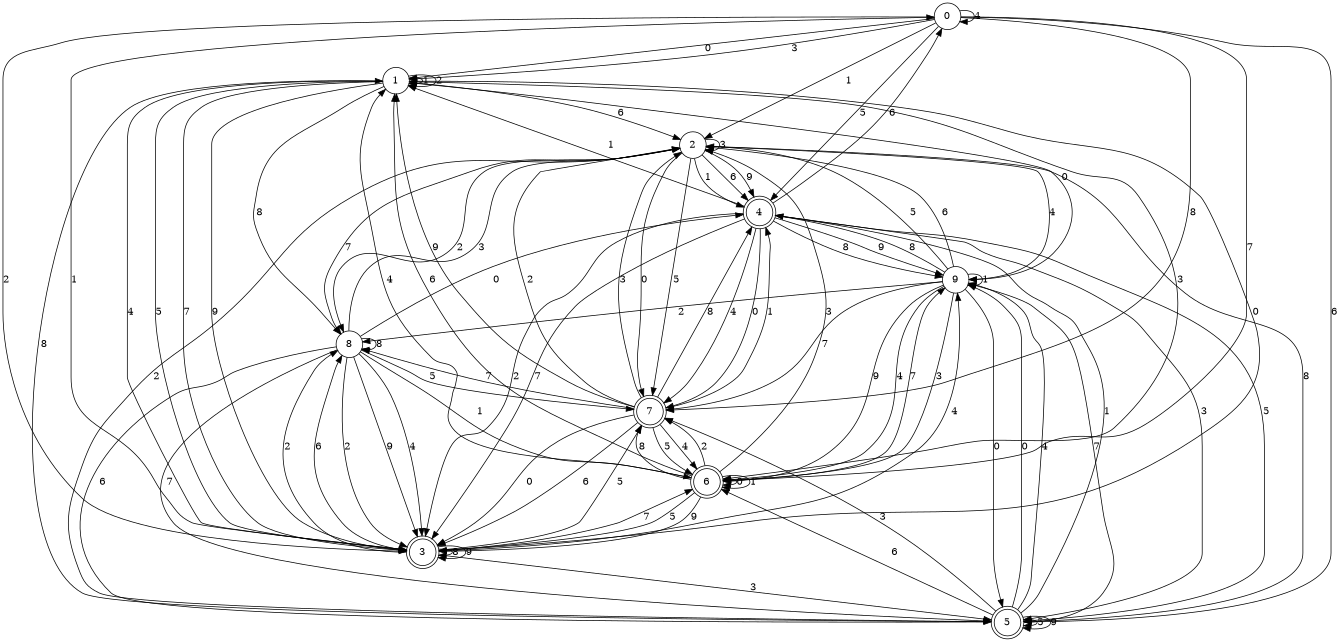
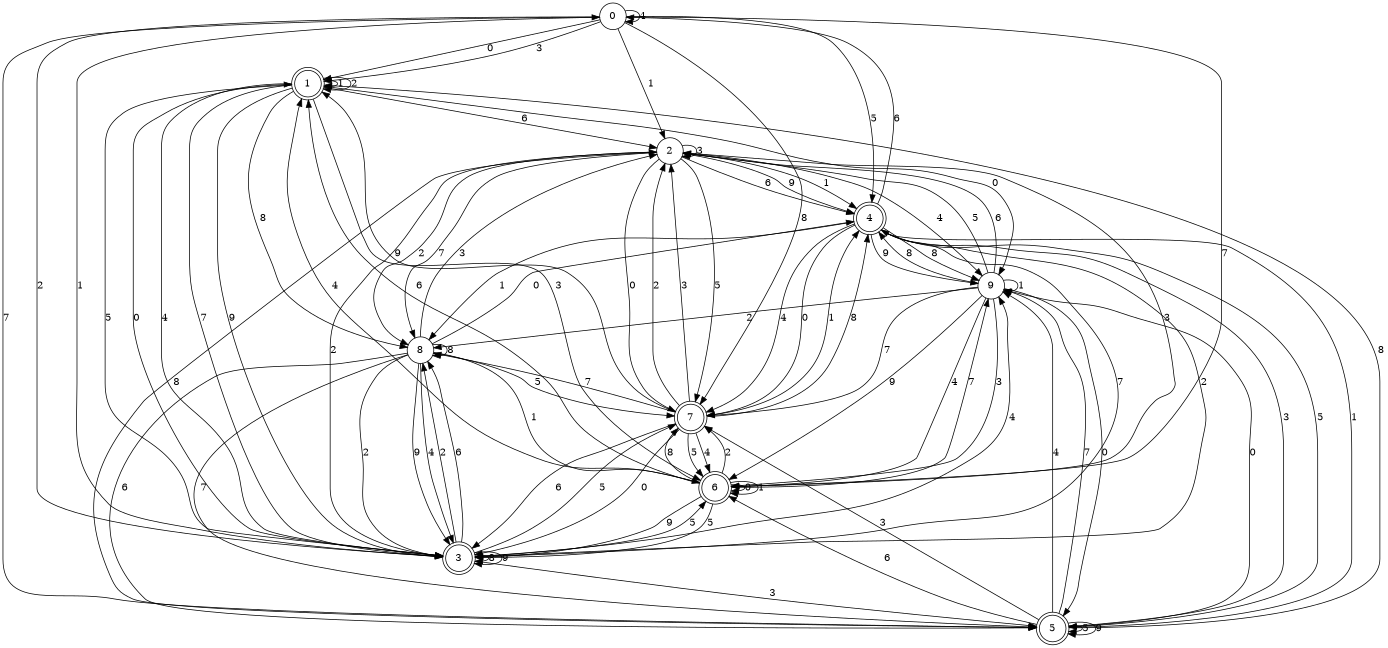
(396, 81) -> (308, 84)
(580, 147) -> (640, 238)
(1335, 312) -> (7, 318)
(647, 517) -> (693, 523)
(82, 578) -> (355, 290)
